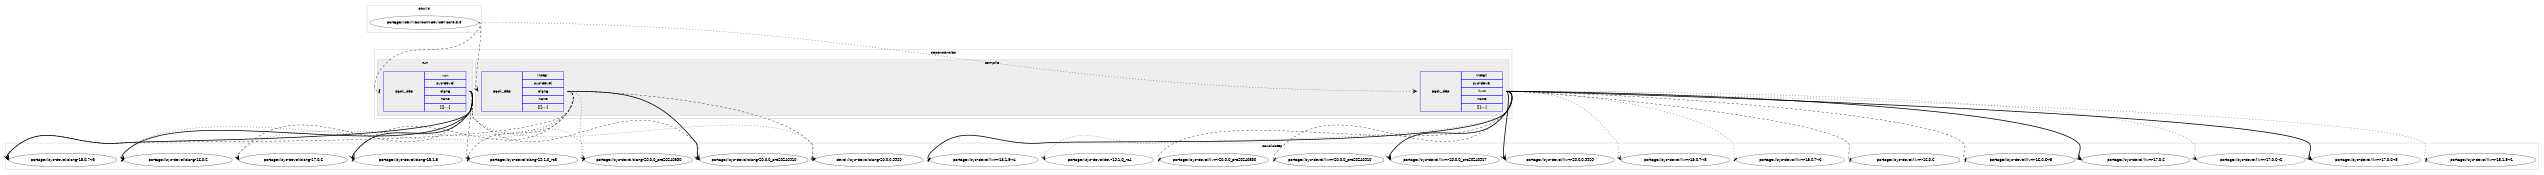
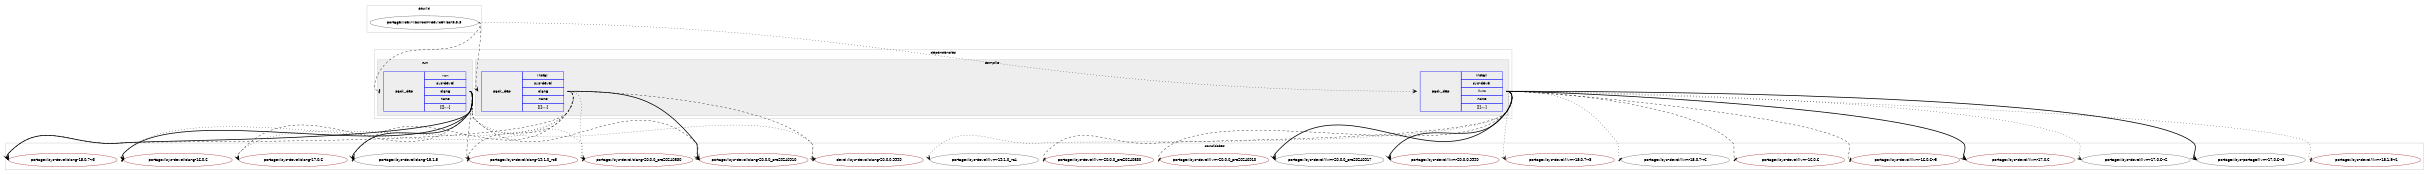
(984, 160) -> none
(1099, 160) -> (984, 160)
(2366, 160) -> (2251, 160)
